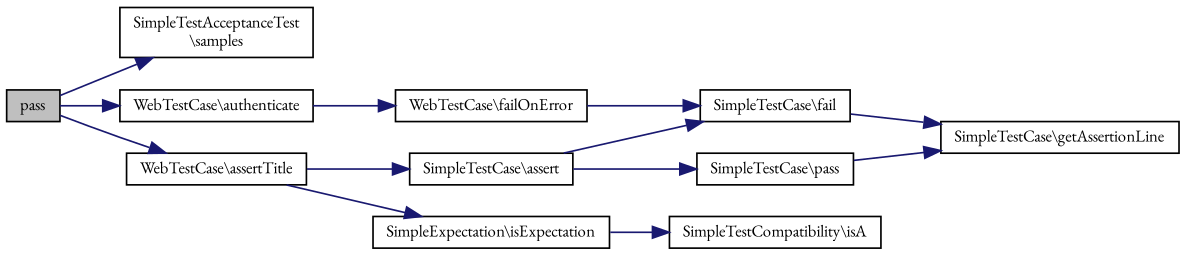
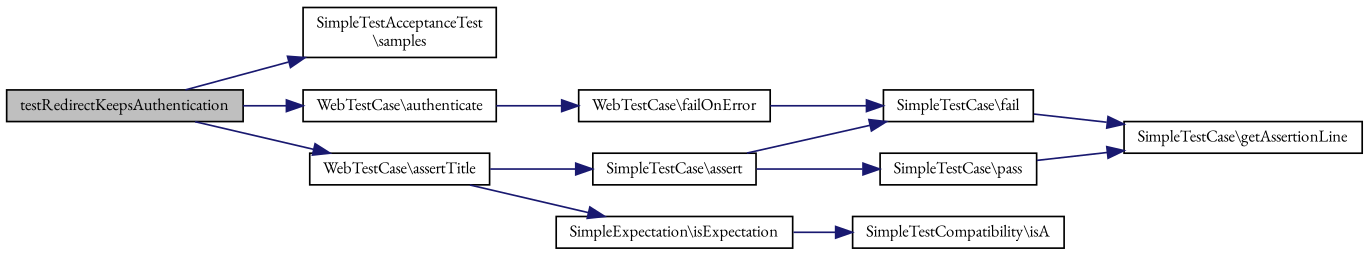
(33, 106) -> (125, 106)
